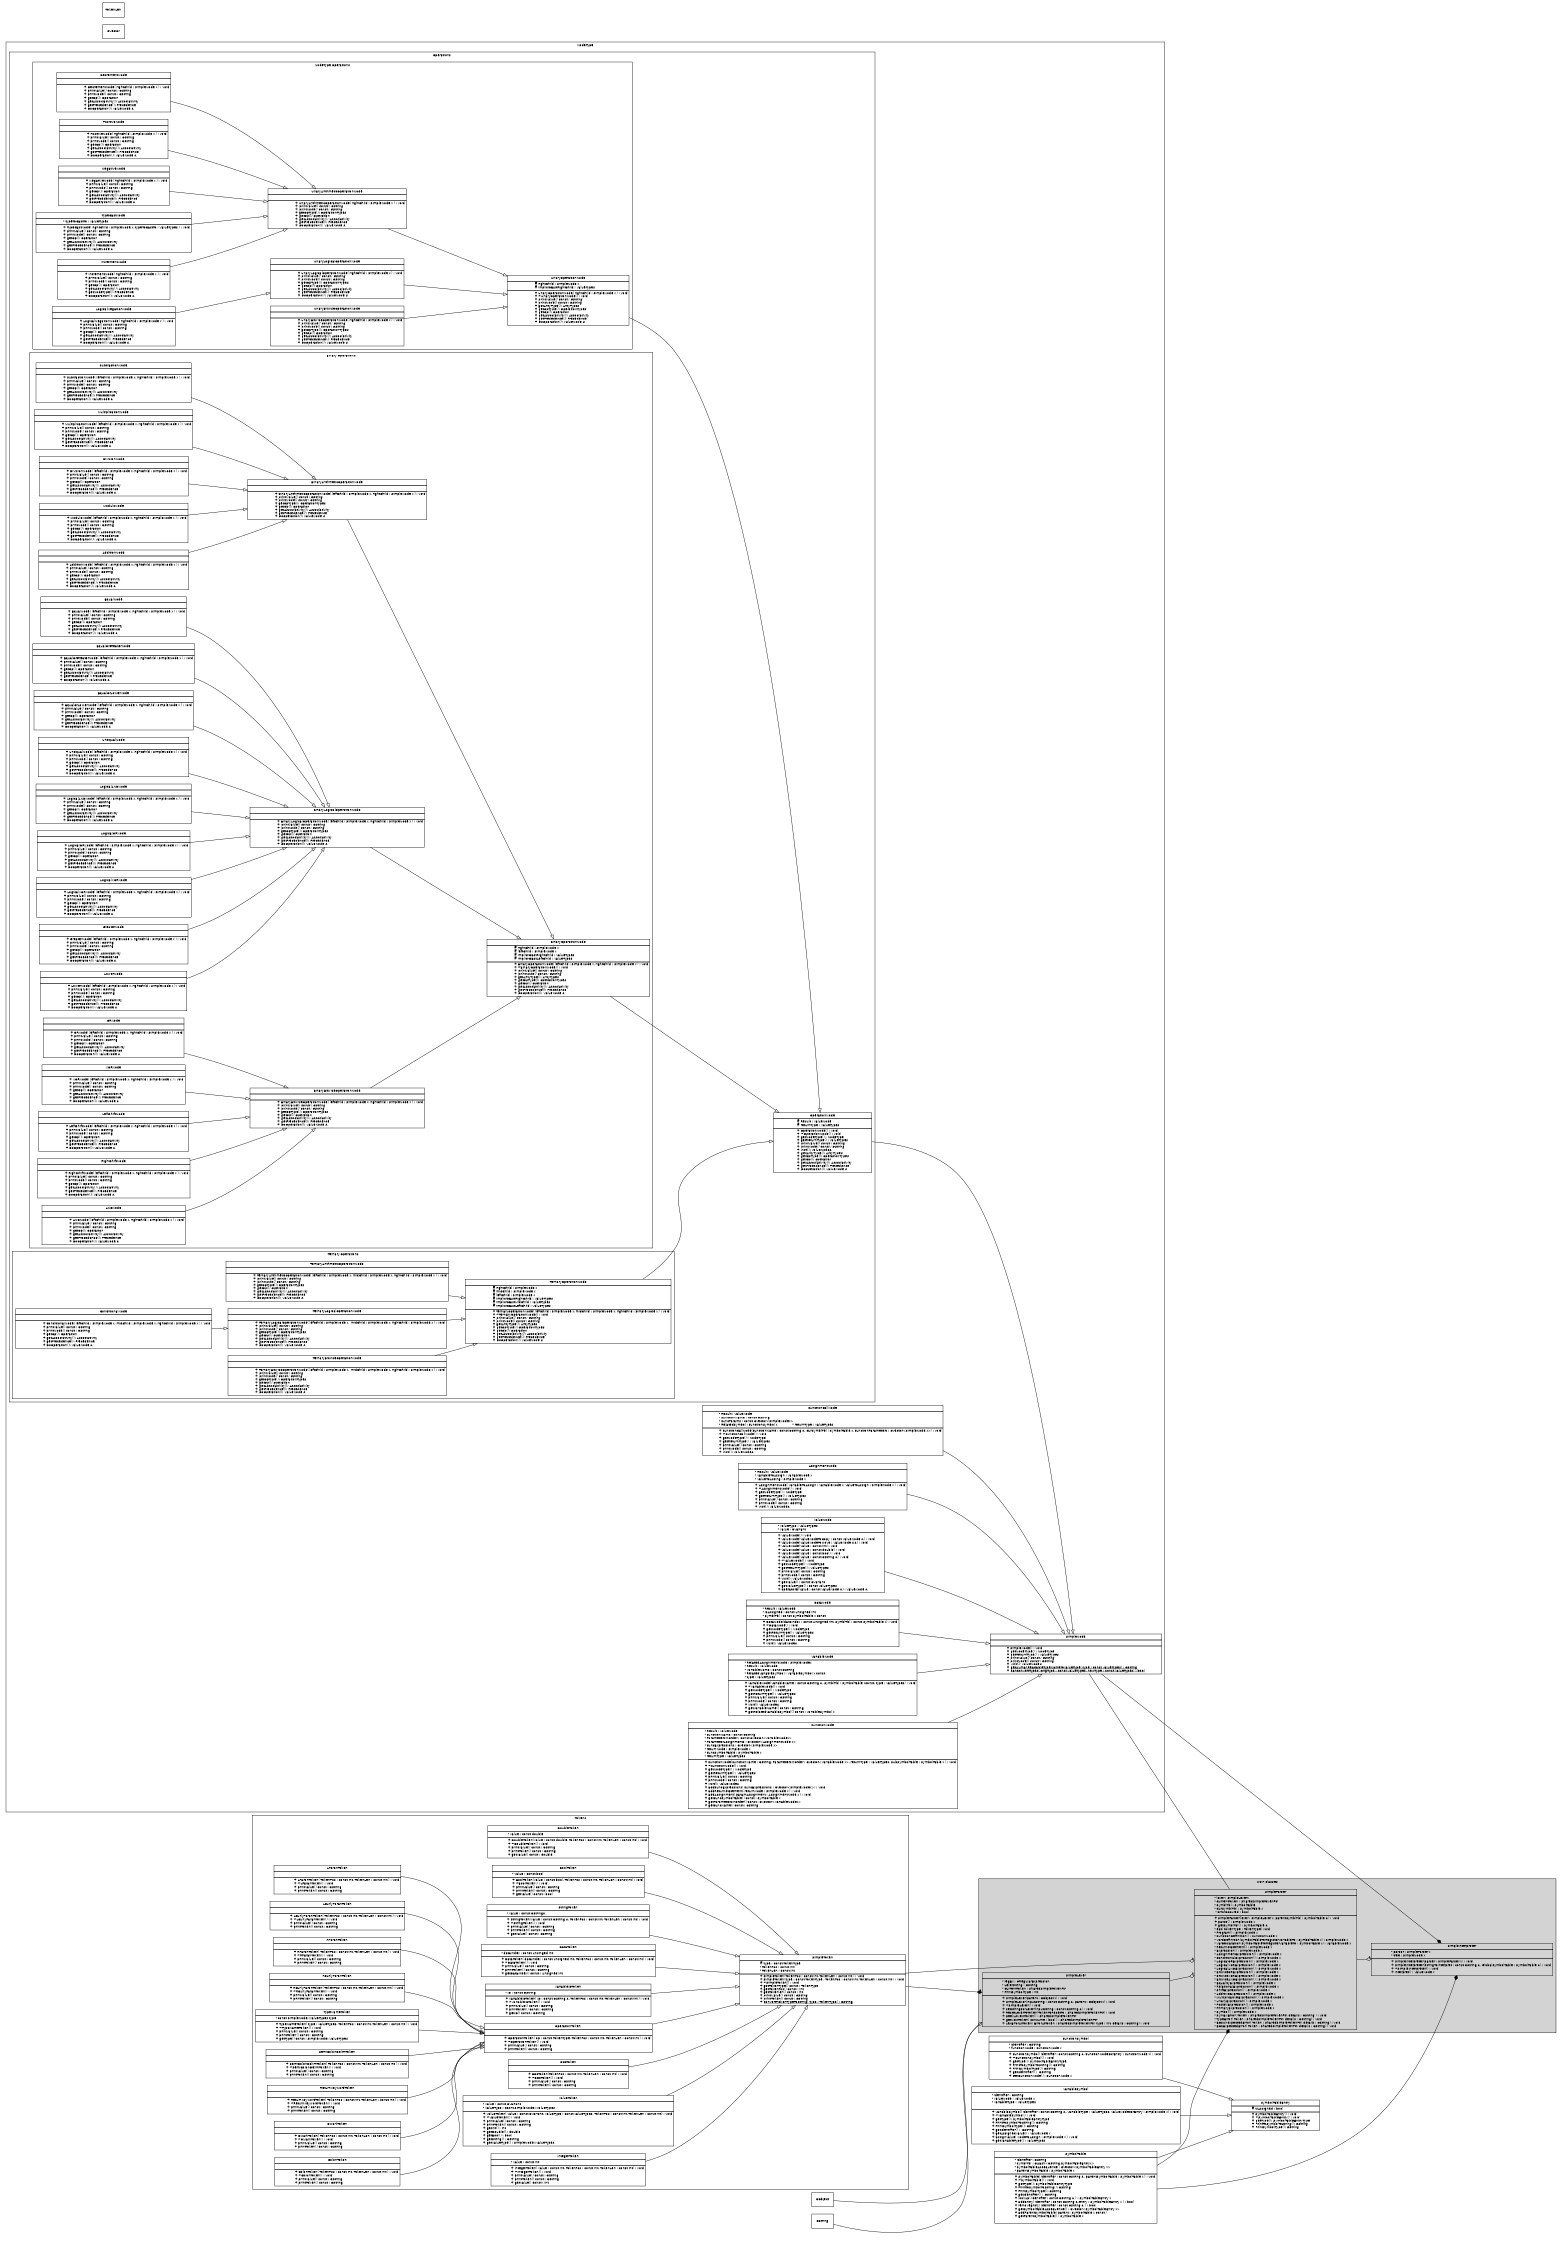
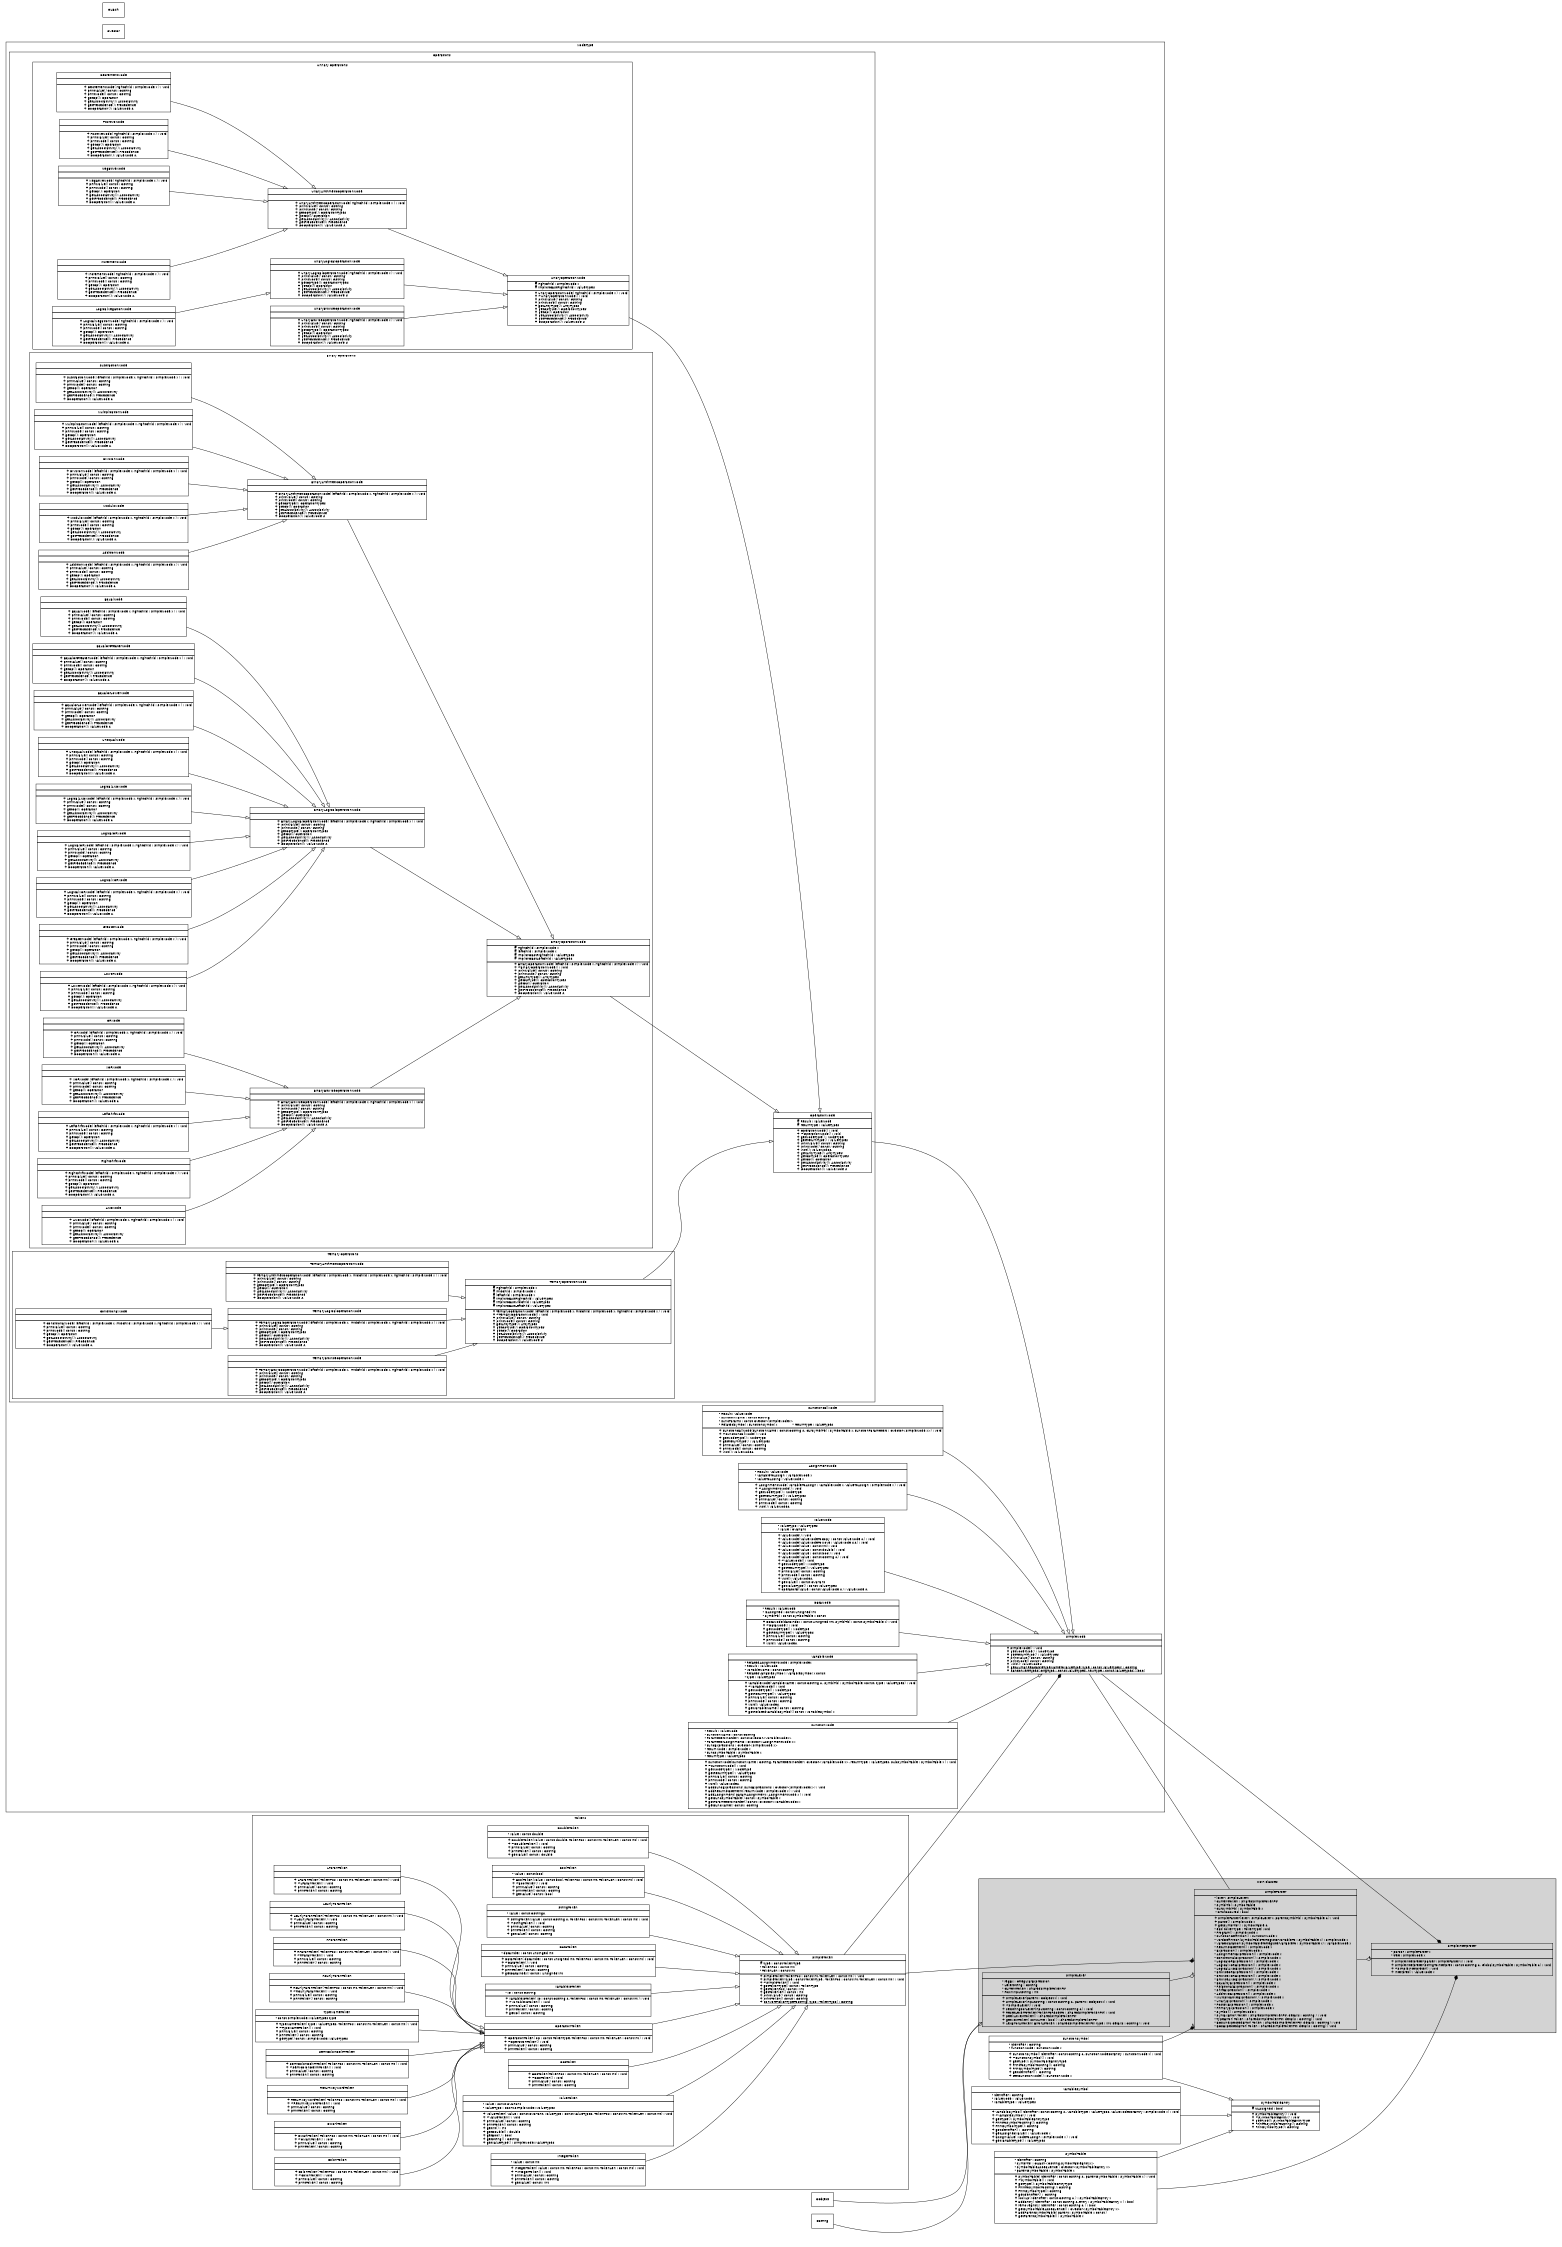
(114, 10) -> (114, 10)
(332, 65) -> (332, 65)
(114, 232) -> none
(96, 292) -> (98, 292)
(781, 1479) -> (780, 1479)
(1047, 1965) -> (1047, 1965)
(941, 1989) -> (954, 1818)
(1020, 1992) -> (1020, 1992)
(1192, 2102) -> (1177, 2036)
